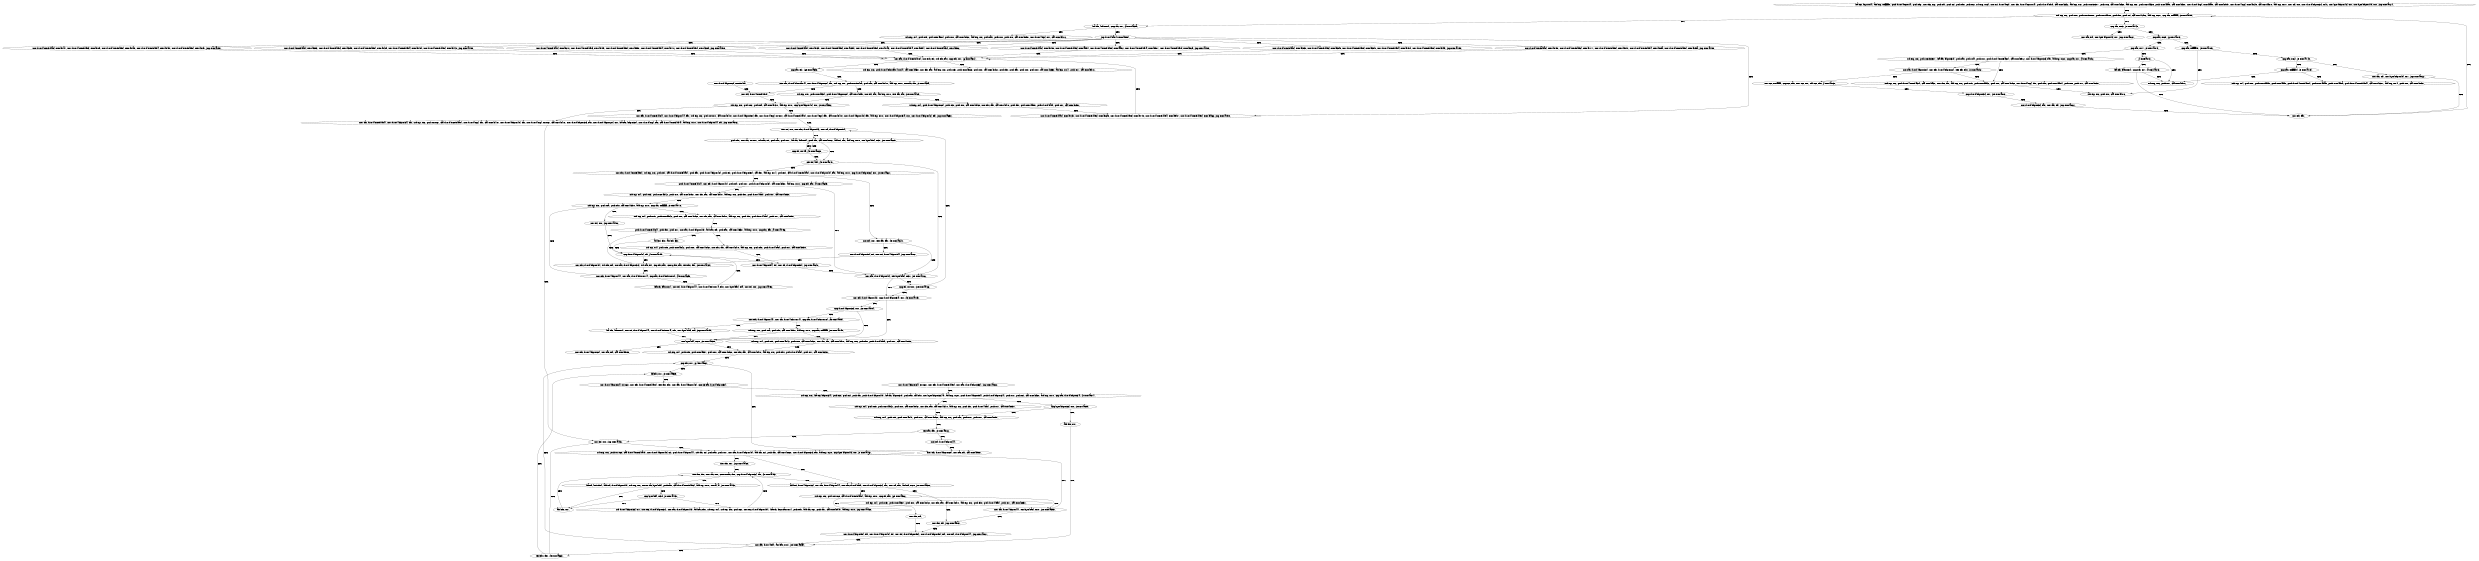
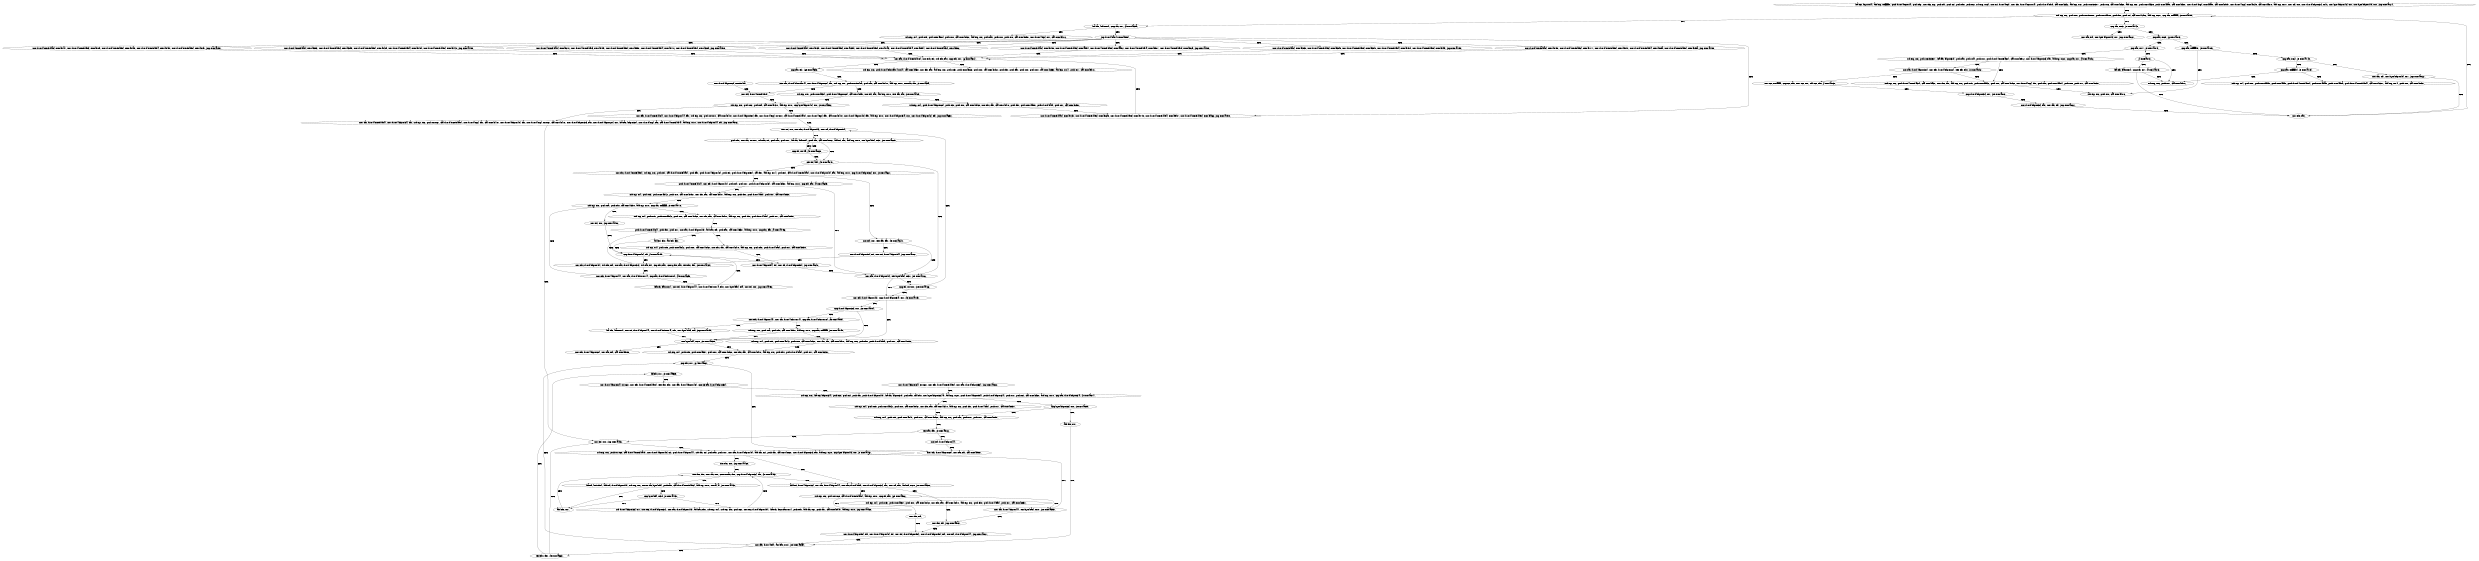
(2142, 53) -> (2146, 54)
(2299, 116) -> (2299, 116)
(679, 368) -> none
(734, 464) -> (734, 464)
